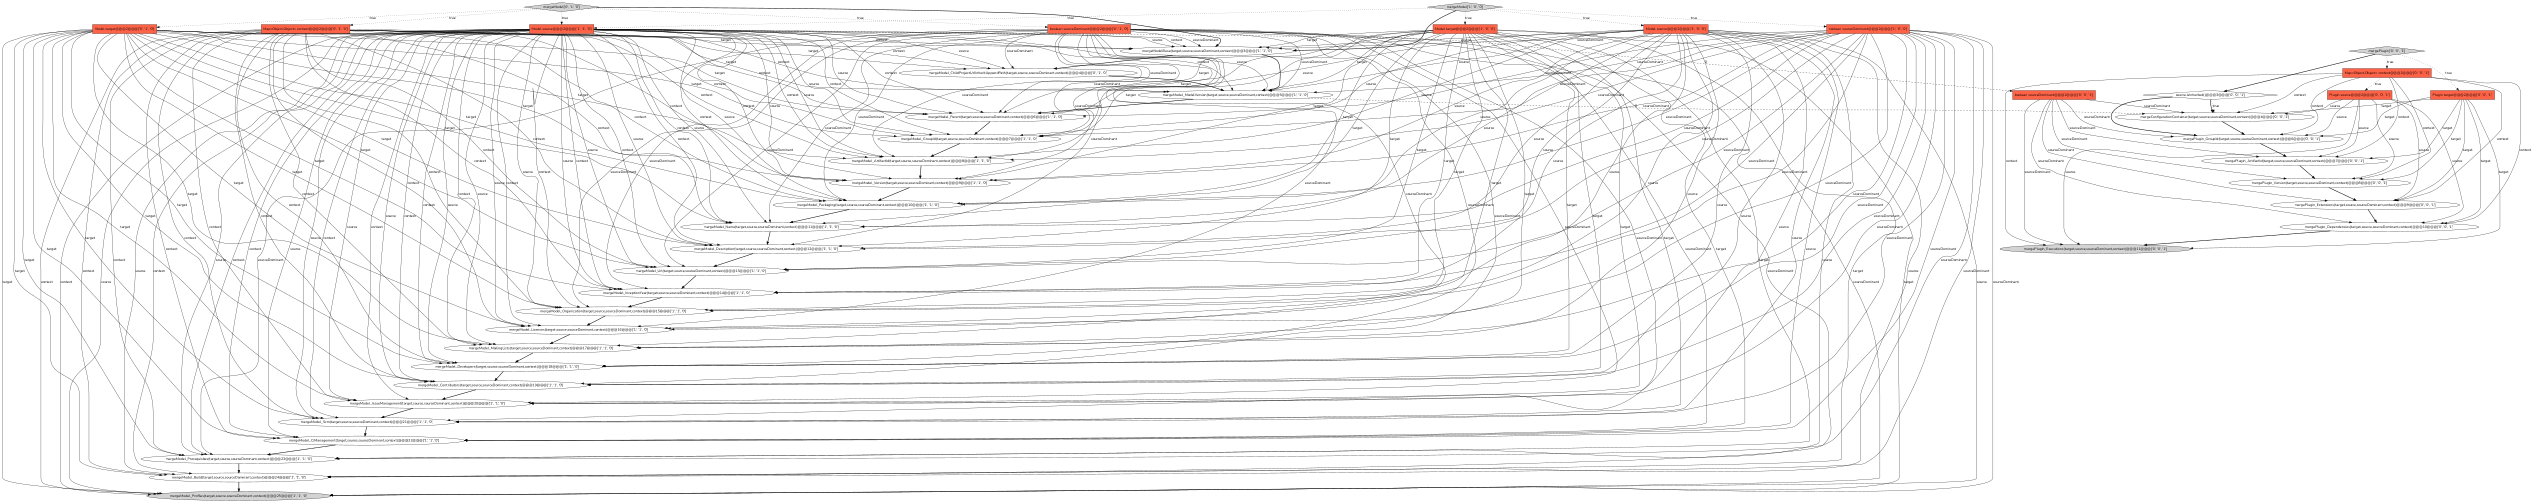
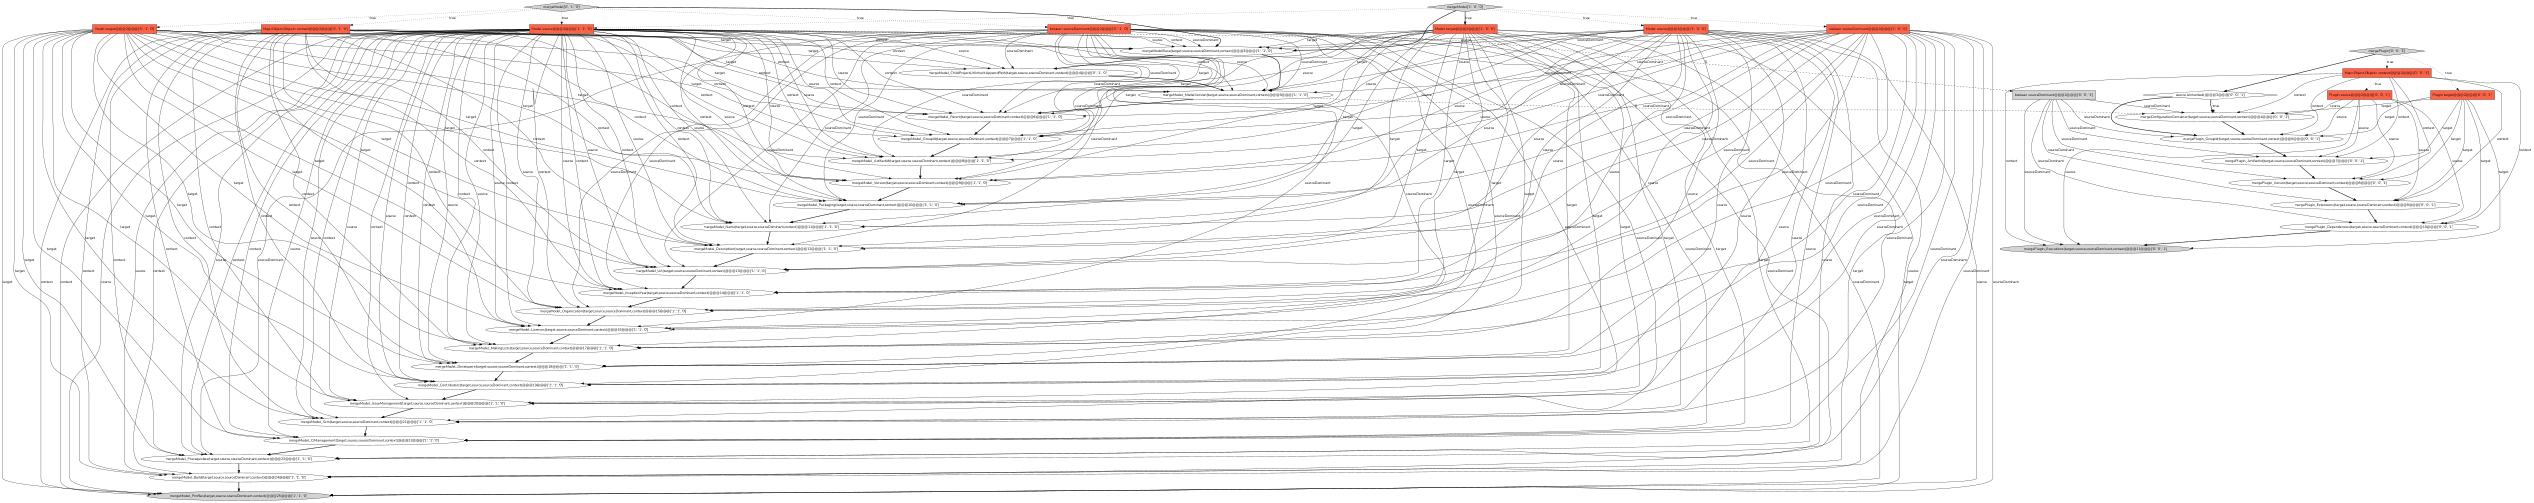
(1465, 17) -> (1465, 17)
(2054, 95) -> (2054, 95)
